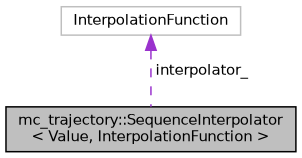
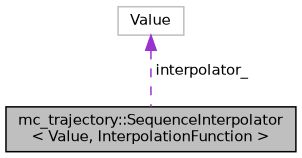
(151, 21) -> (151, 21)
